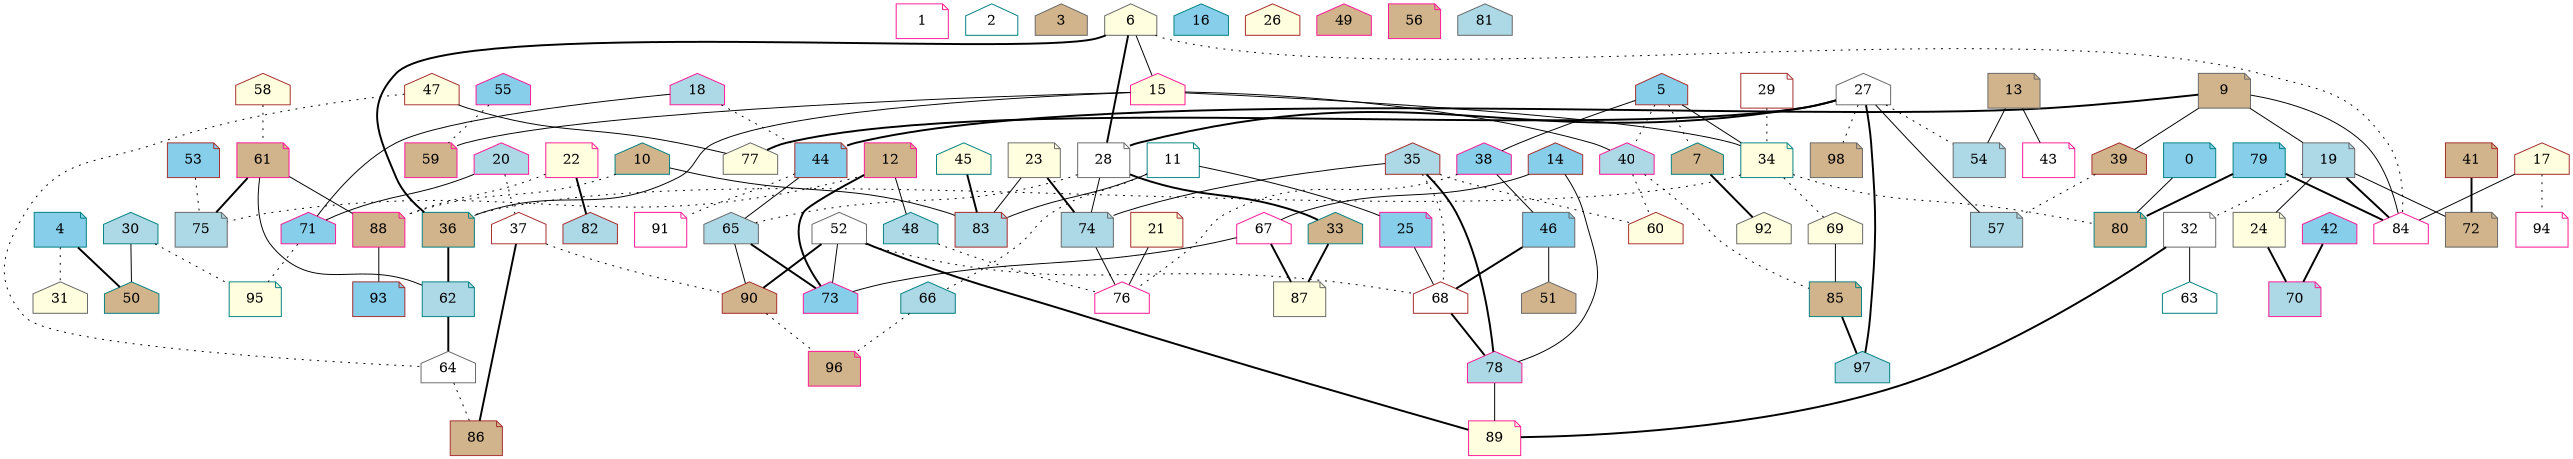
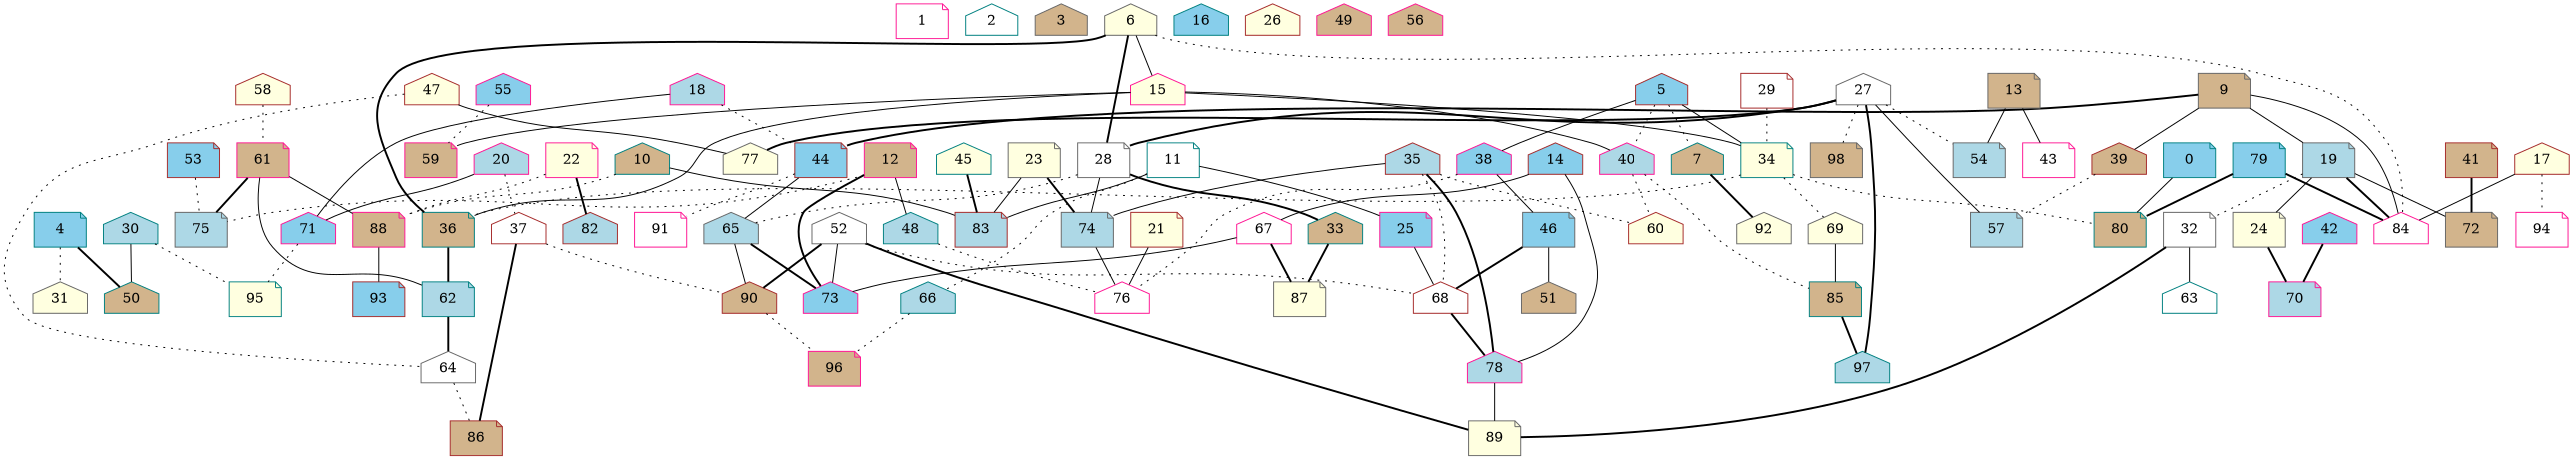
(1415, 21) -> (1415, 21)
(1485, 21) -> none
(1495, 438) -> (1495, 438)
